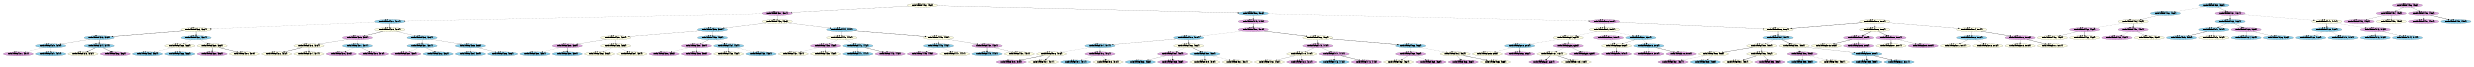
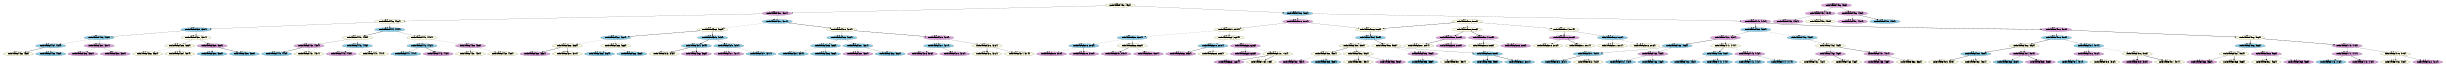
none -> (1756, 25)
(1612, 41) -> (1140, 50)
